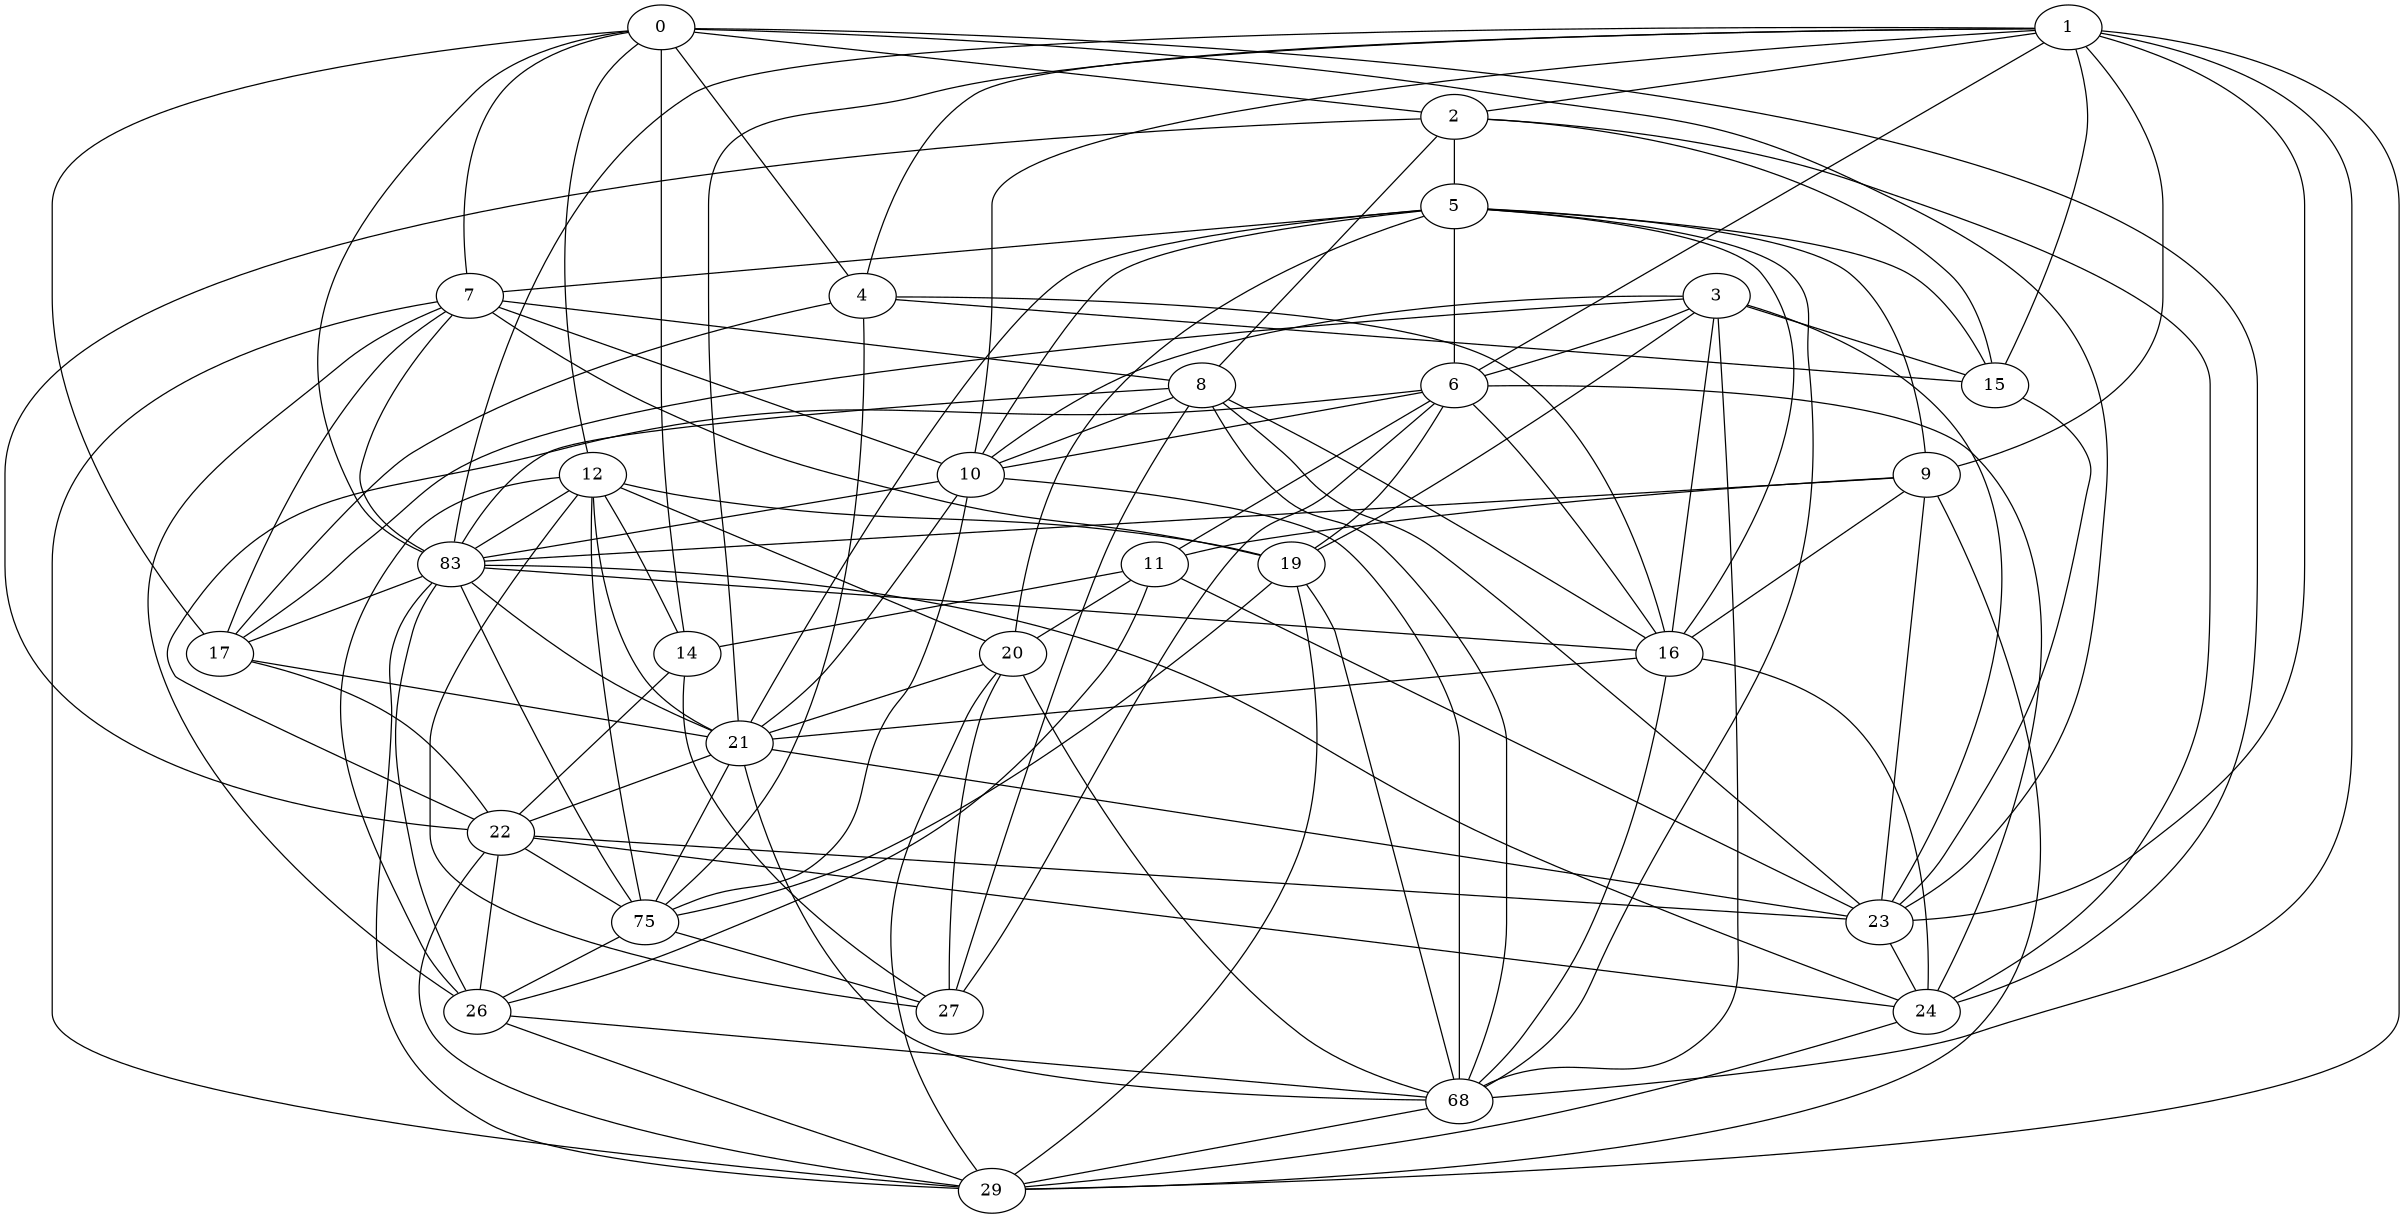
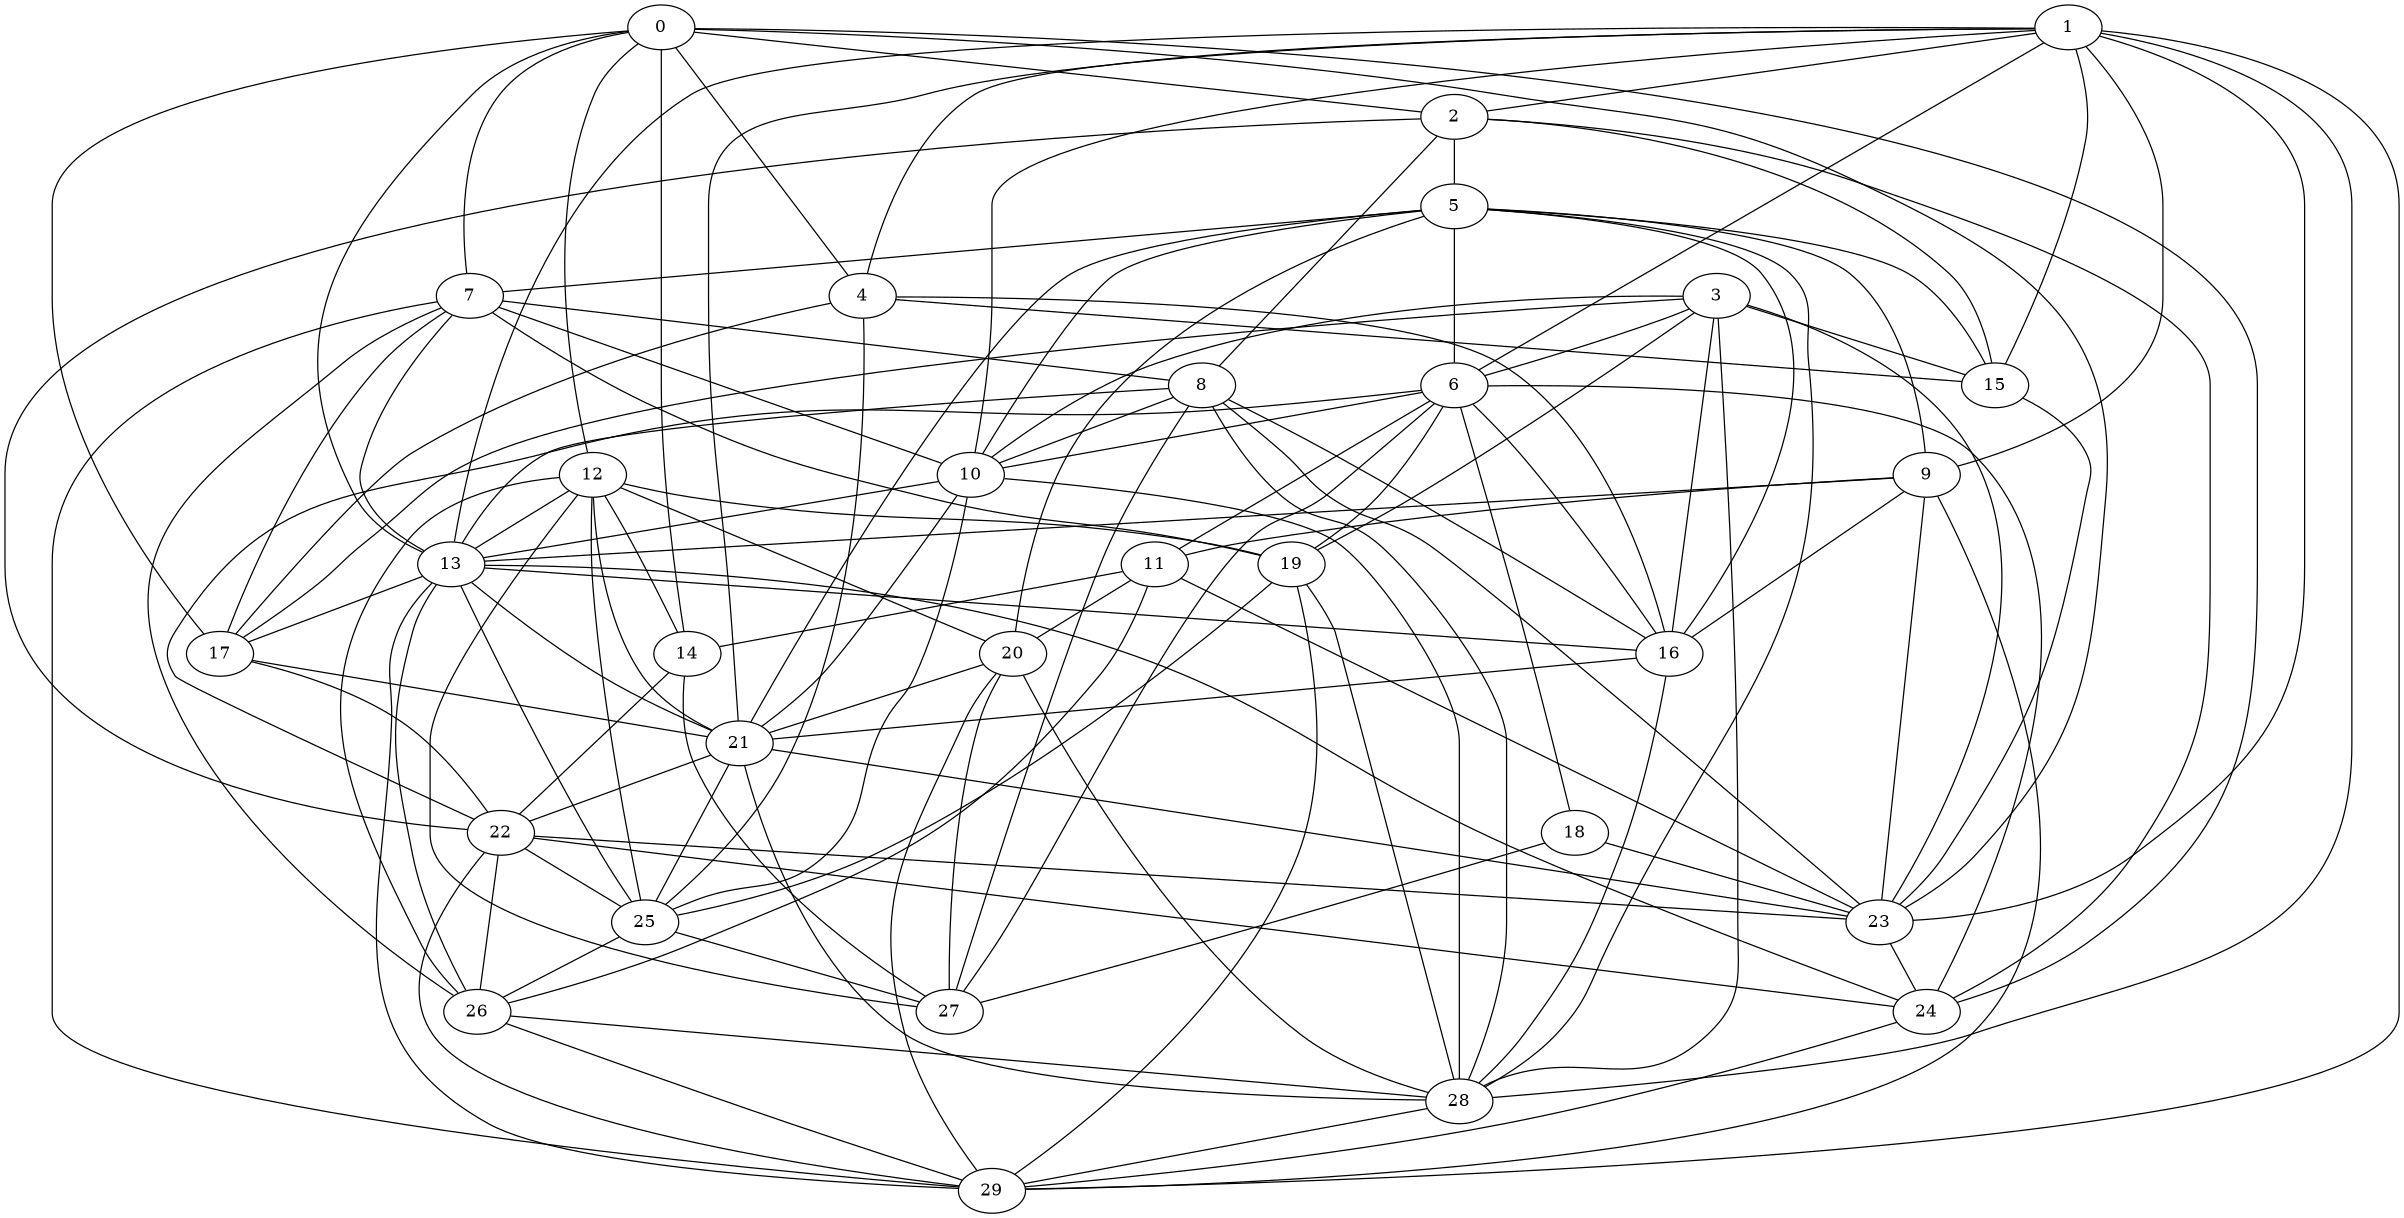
(451, 564) -> (451, 564)
(1886, 771) -> none
none -> (1575, 833)
(645, 922) -> (645, 922)
(1459, 1101) -> (1459, 1101)
